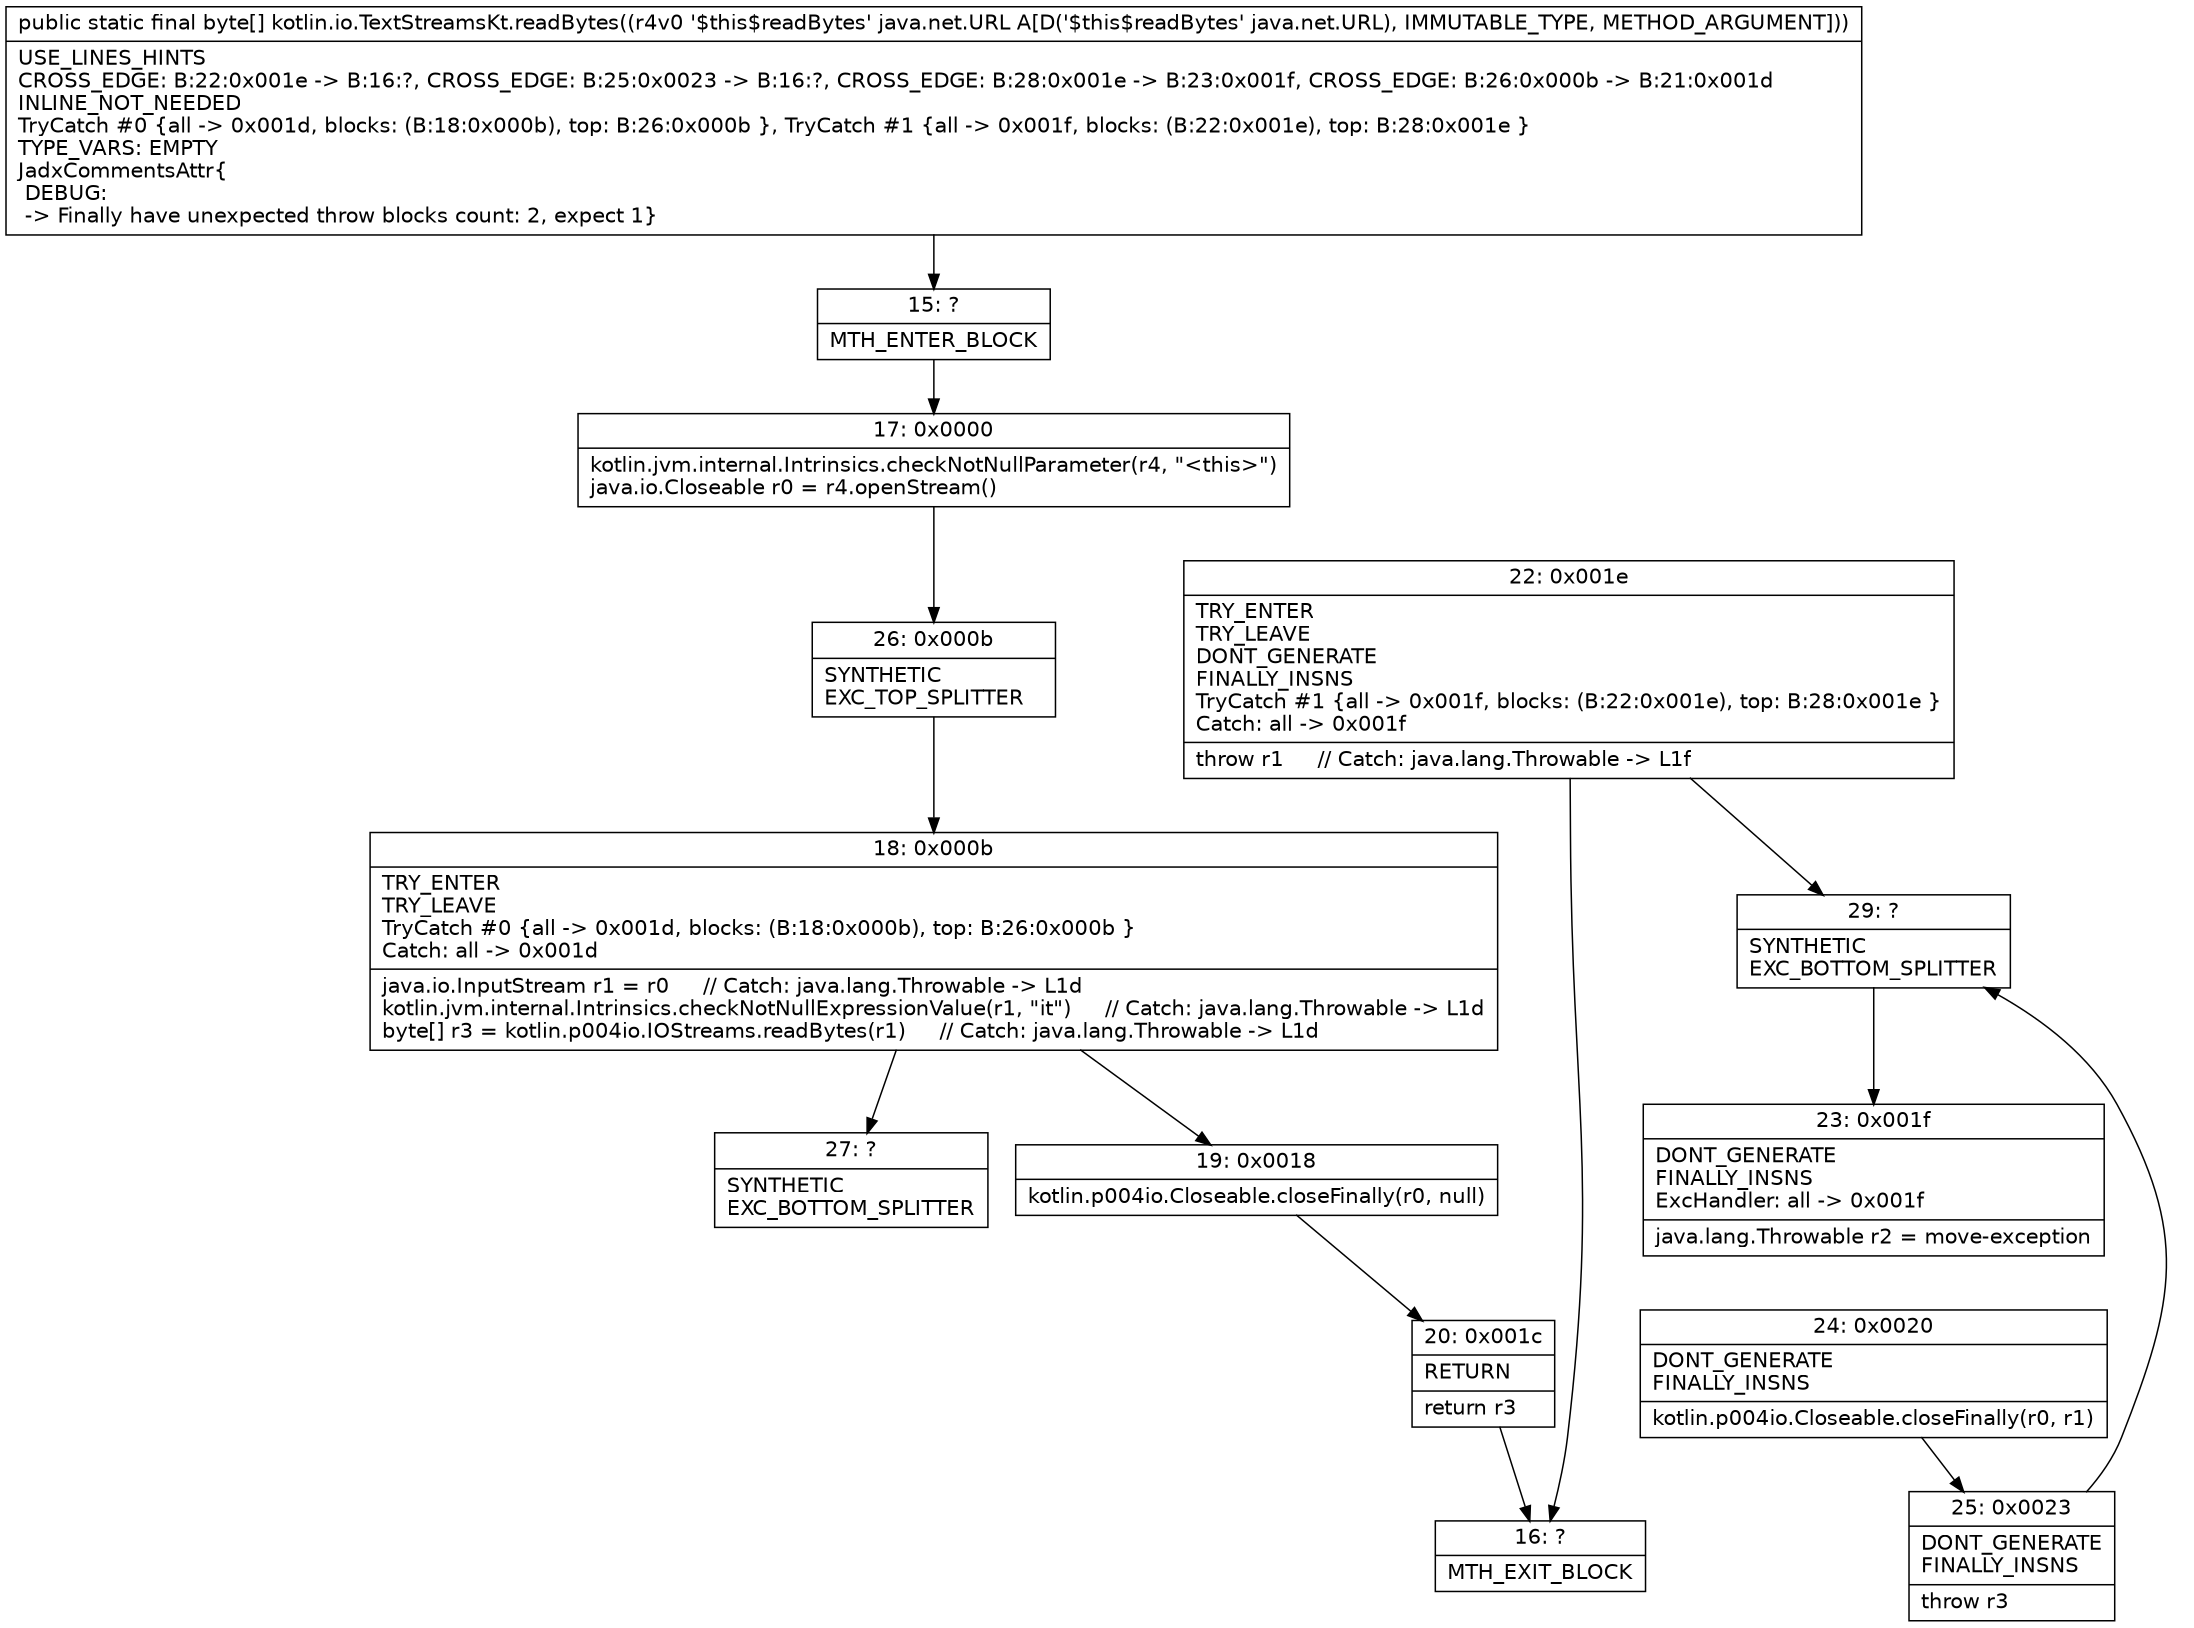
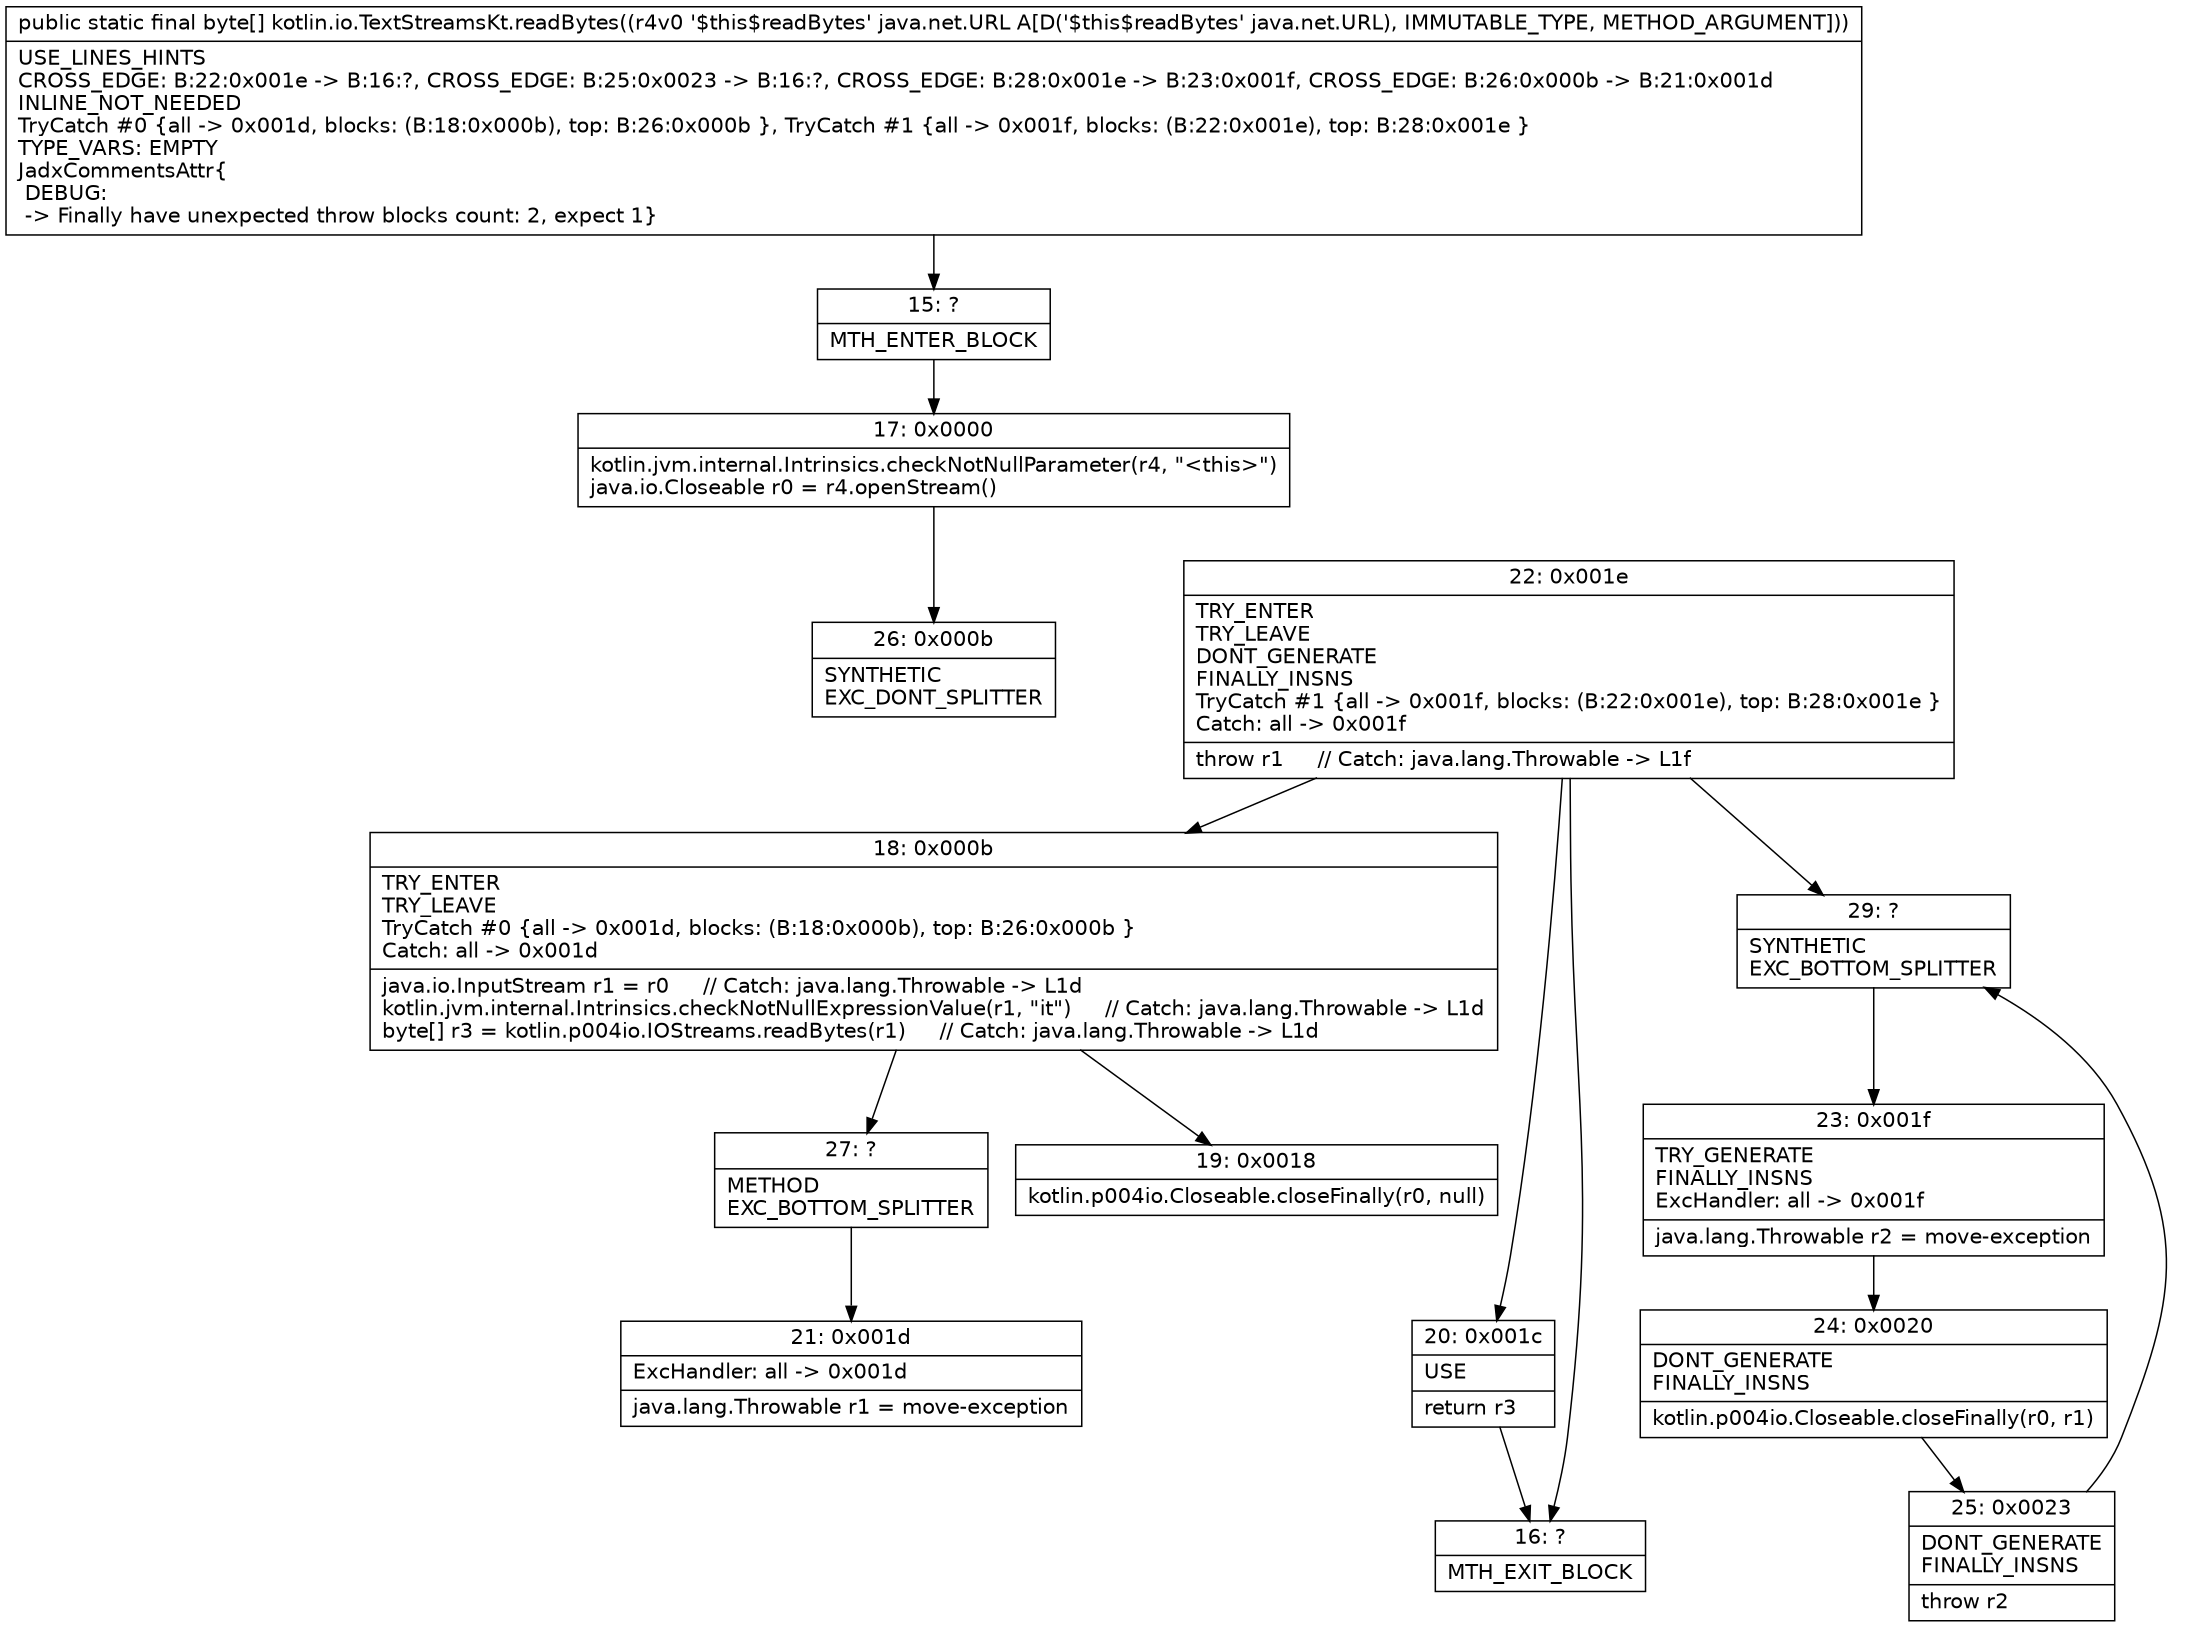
(924, 698) -> (934, 698)
(934, 767) -> (1259, 802)
(1746, 1156) -> (1735, 1156)
(786, 1186) -> (773, 1186)
(1354, 1263) -> (1539, 1043)
none -> (1874, 1275)
(1468, 1372) -> (1446, 1372)
none -> (851, 1374)
(1965, 1602) -> (1965, 1602)
